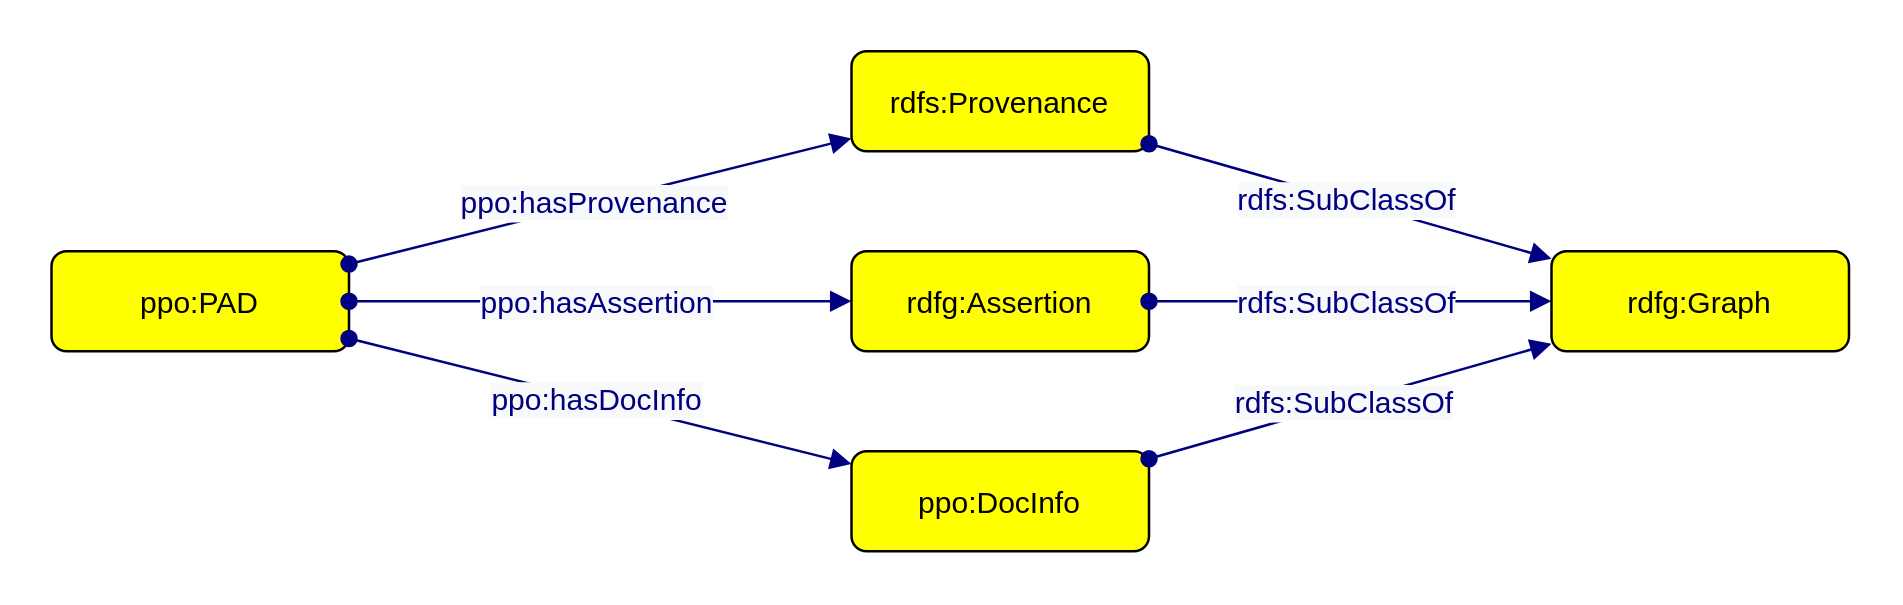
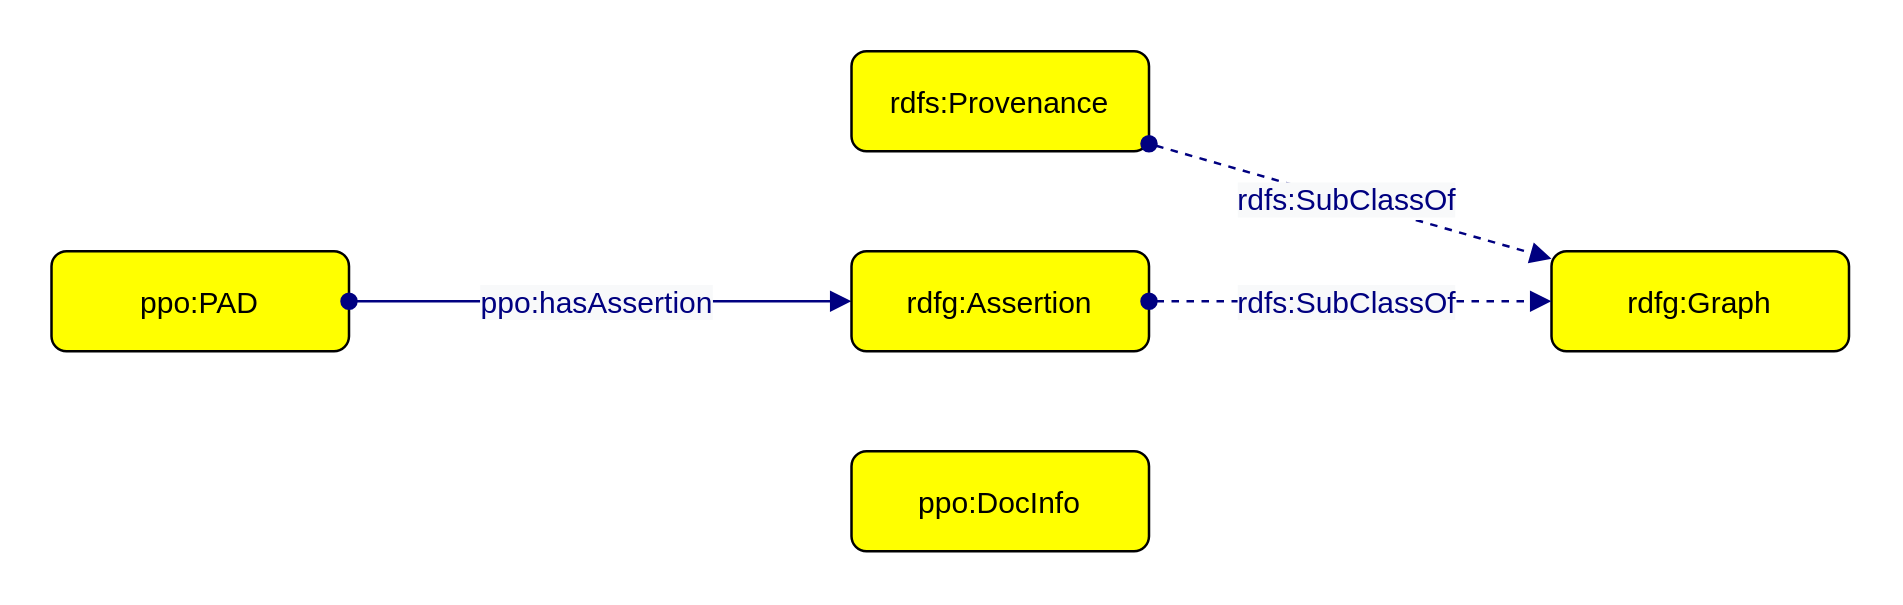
(745, 165) -> none
(1223, 165) -> (1223, 165)
(1492, 301) -> (1492, 301)
(441, 362) -> none
(1467, 368) -> none
